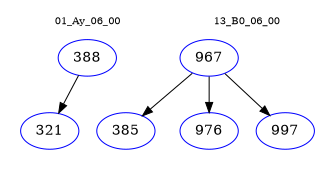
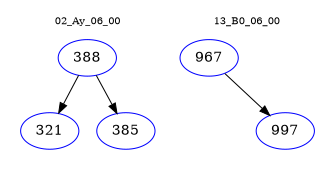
(88, 22) -> (88, 22)
(179, 85) -> (104, 90)
(209, 131) -> none
